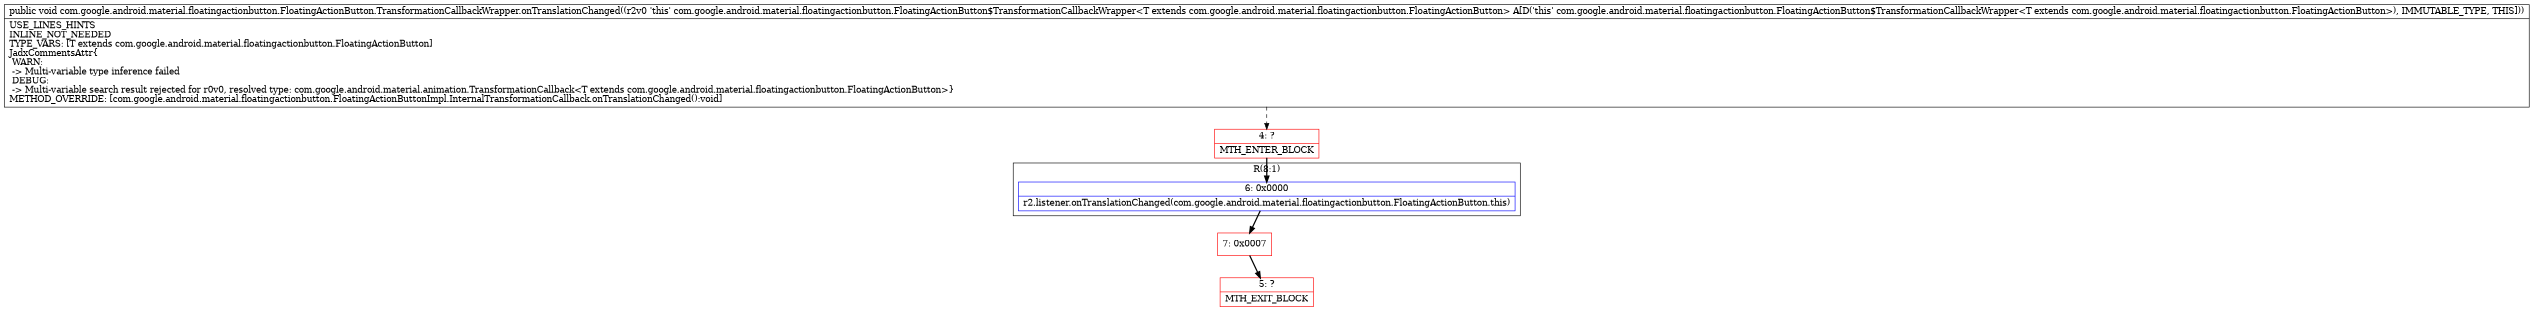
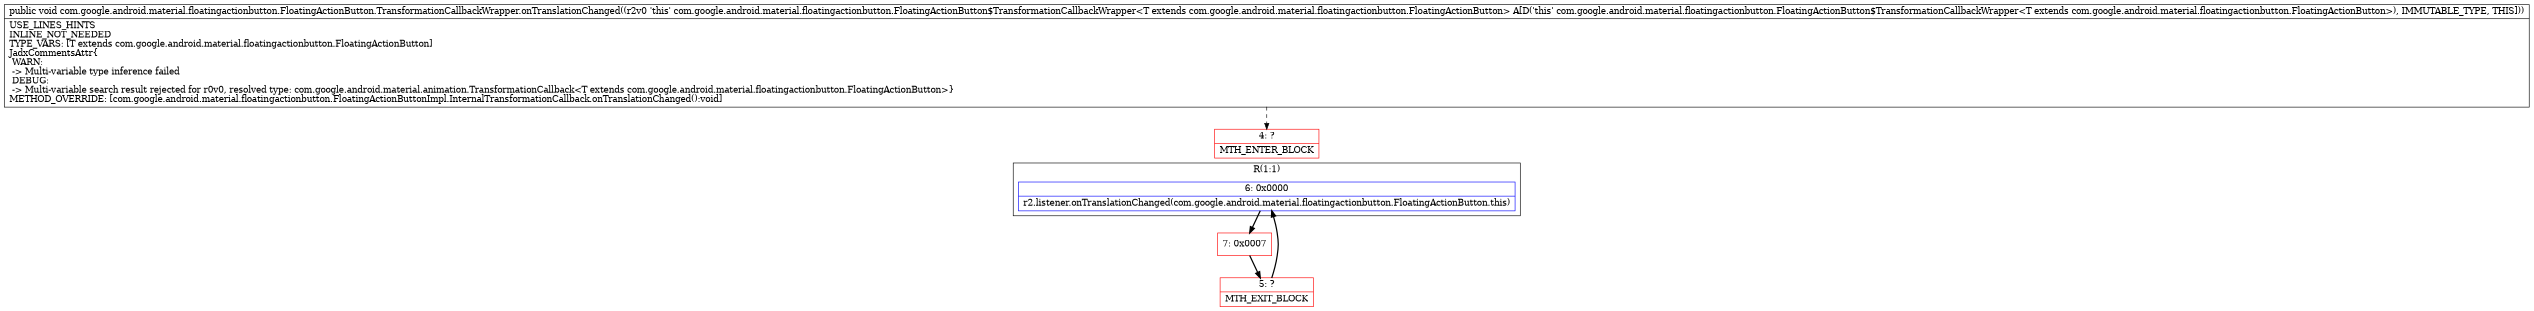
(1267, 167) -> (1278, 247)
(1267, 170) -> (1267, 170)
